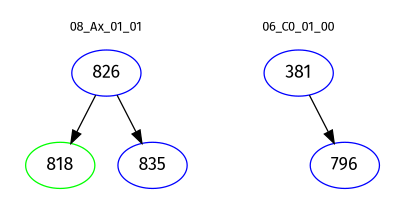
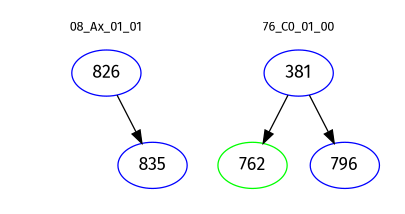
(299, 28) -> (299, 28)
(60, 165) -> none
none -> (253, 165)
